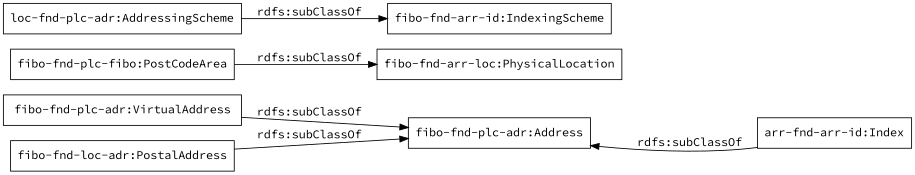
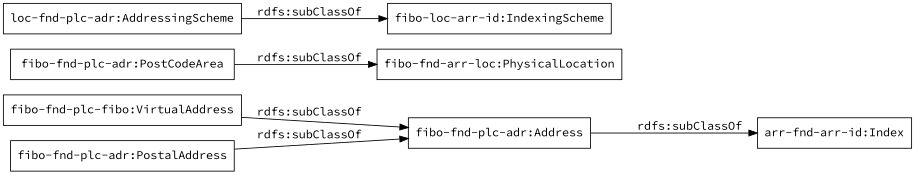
(499, 19) -> (499, 19)
(122, 64) -> (122, 64)
(122, 110) -> (122, 110)
(678, 151) -> (670, 133)
(122, 156) -> (122, 156)
